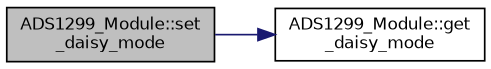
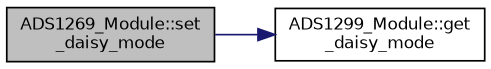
(111, 35) -> (111, 35)
